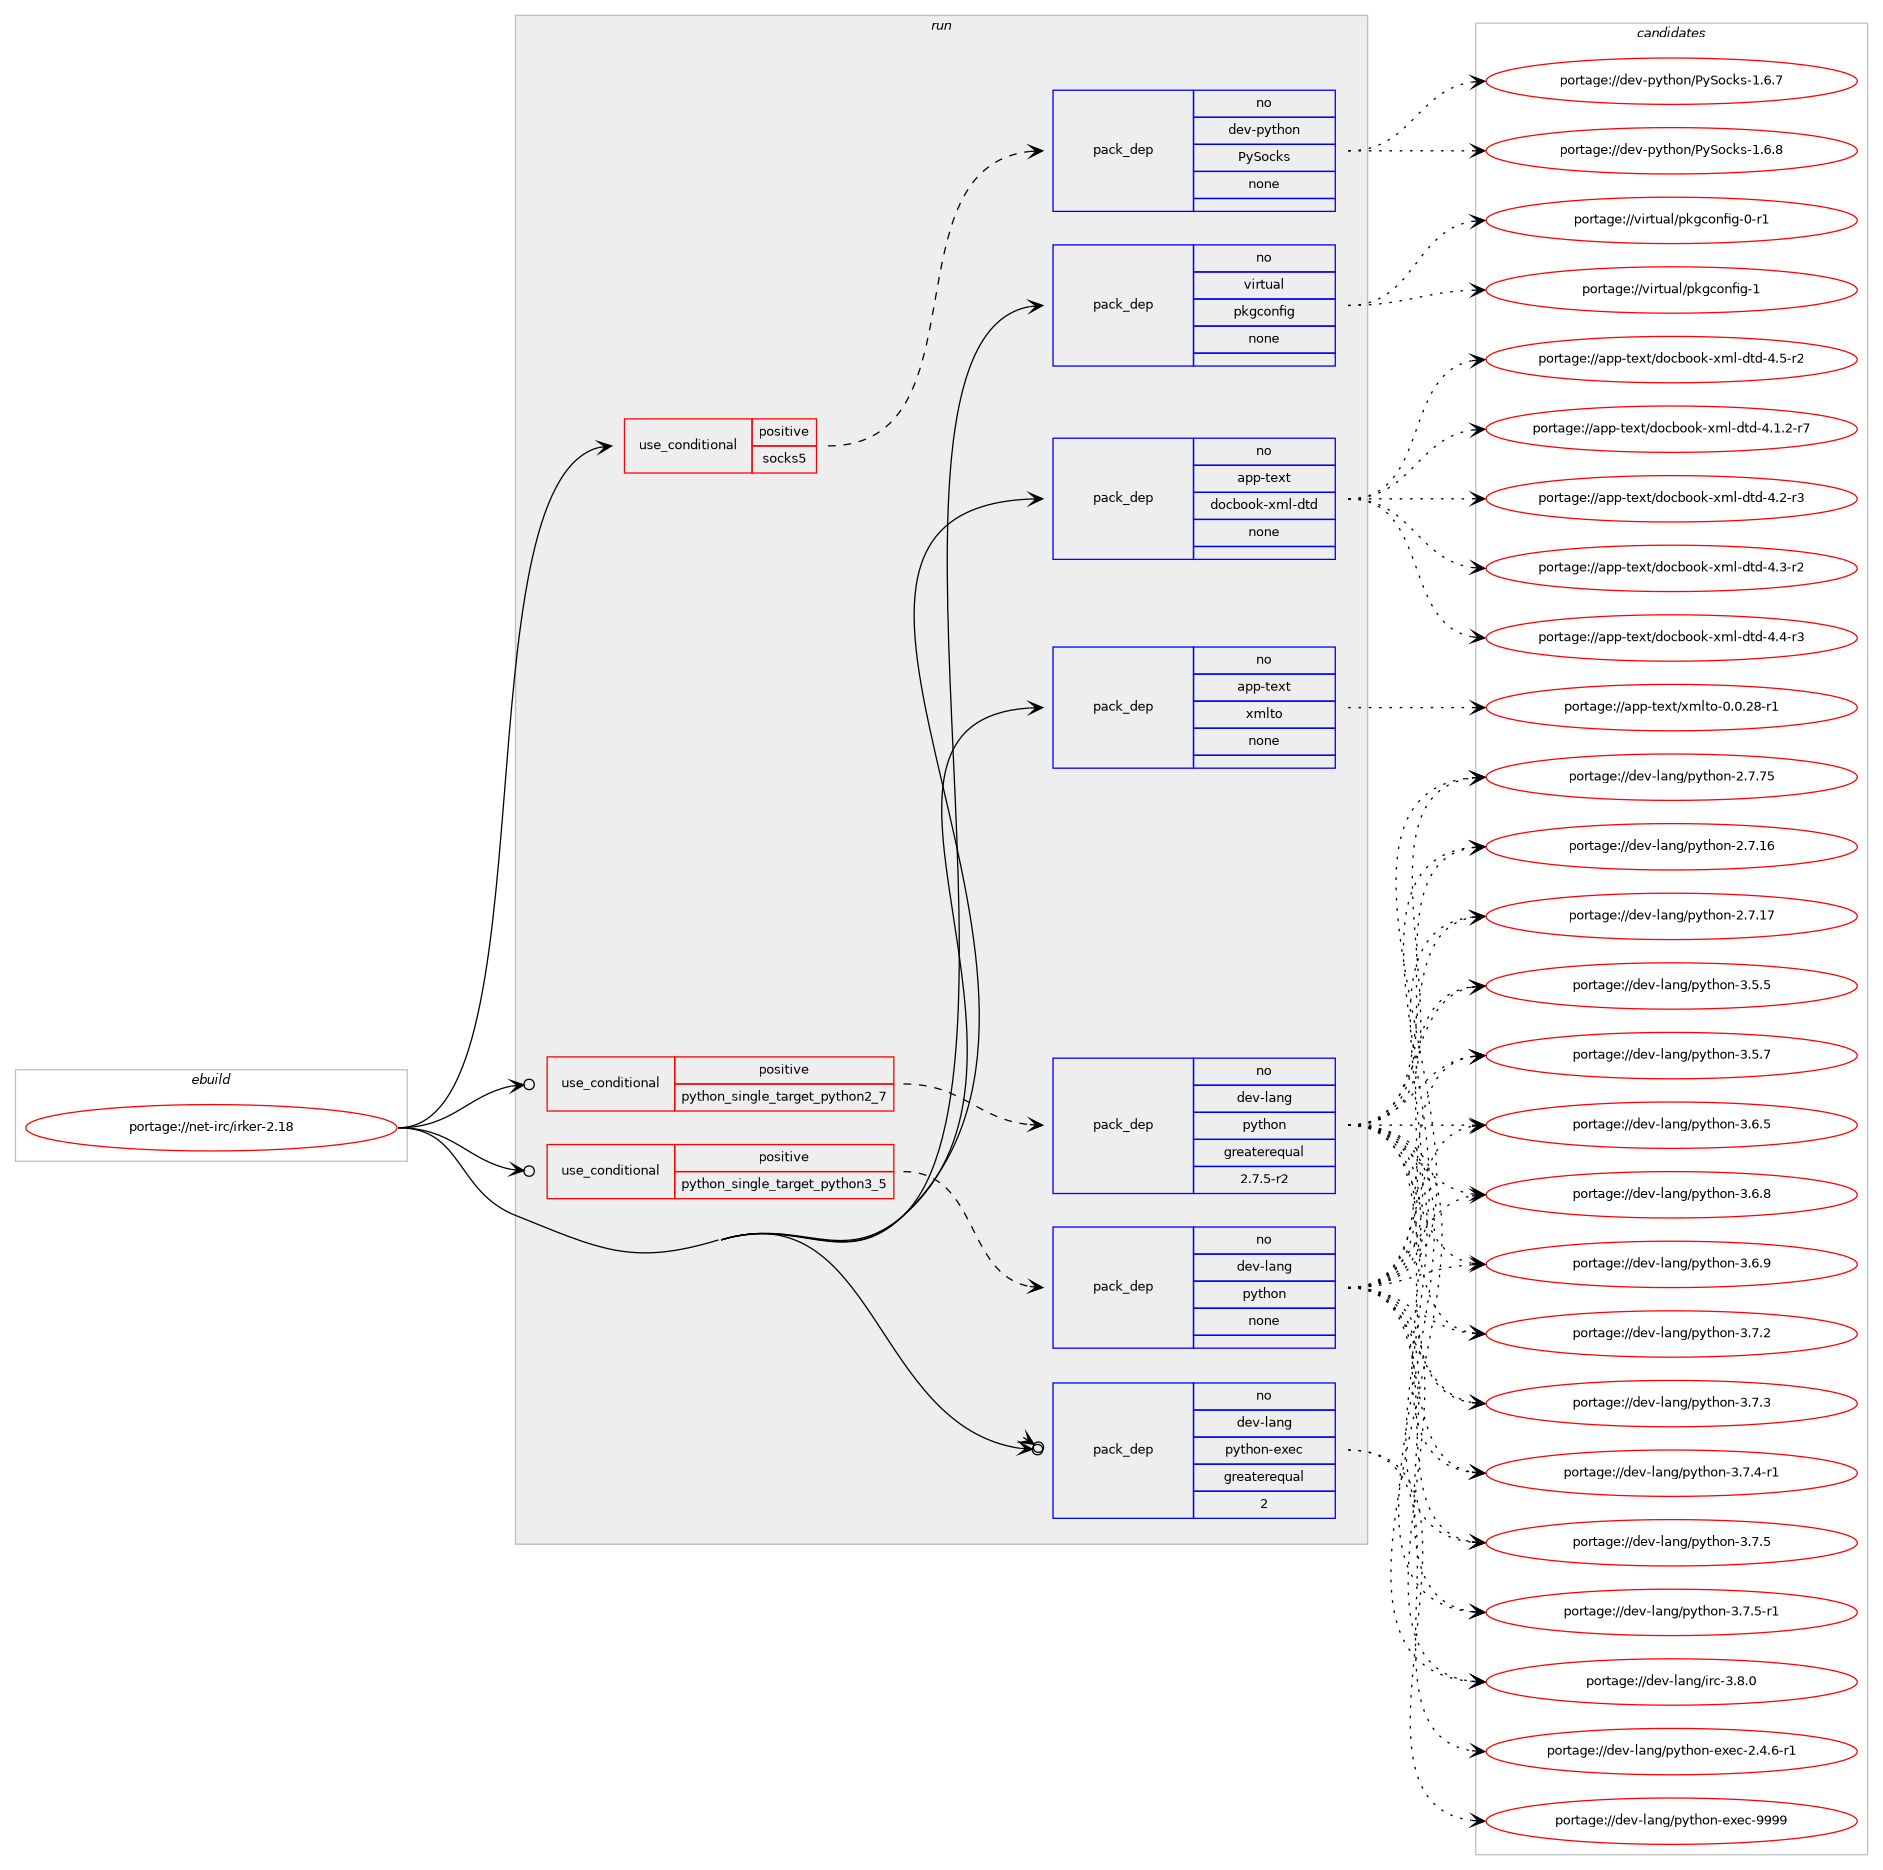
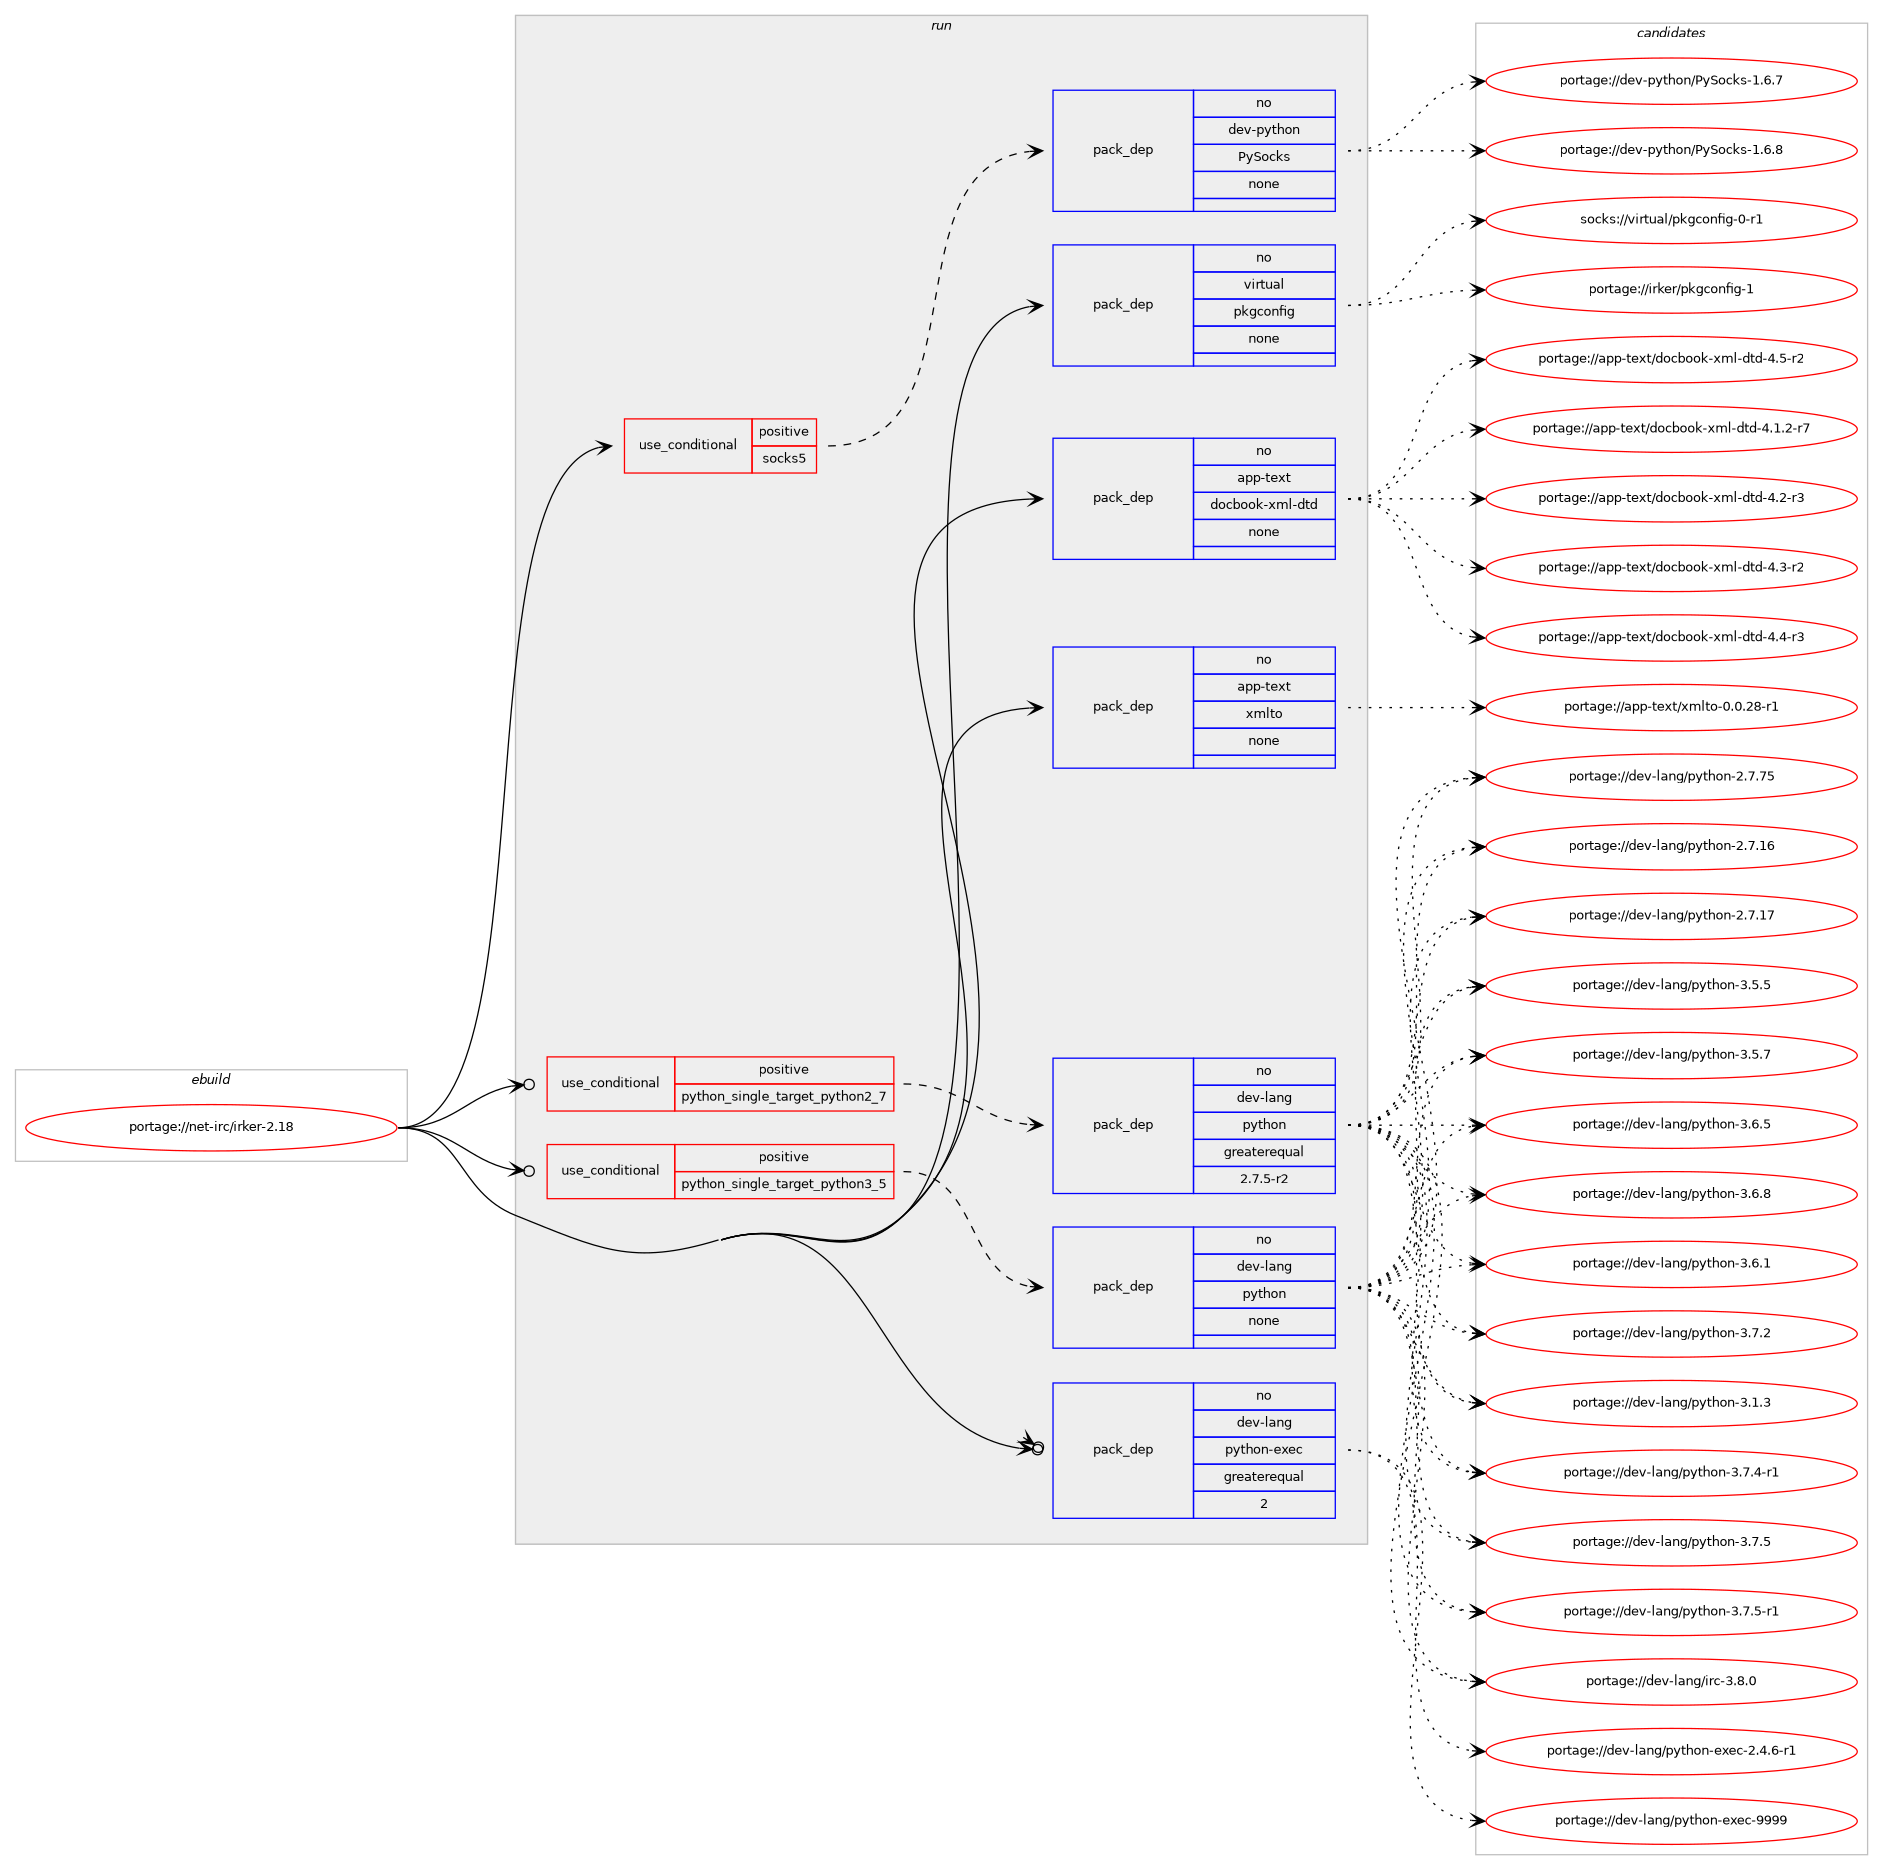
(1672, 220) -> (1672, 220)
(1672, 290) -> (1672, 290)
(1672, 1264) -> (1672, 1264)
(1672, 1404) -> (1672, 1404)
